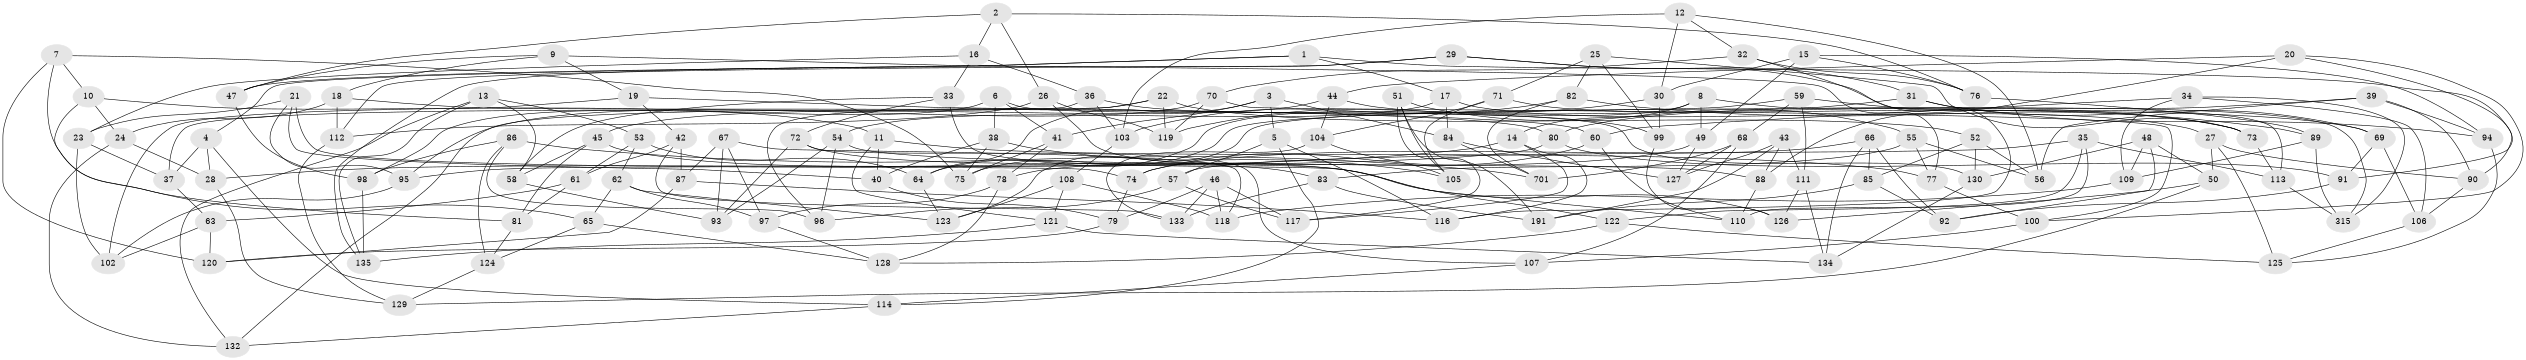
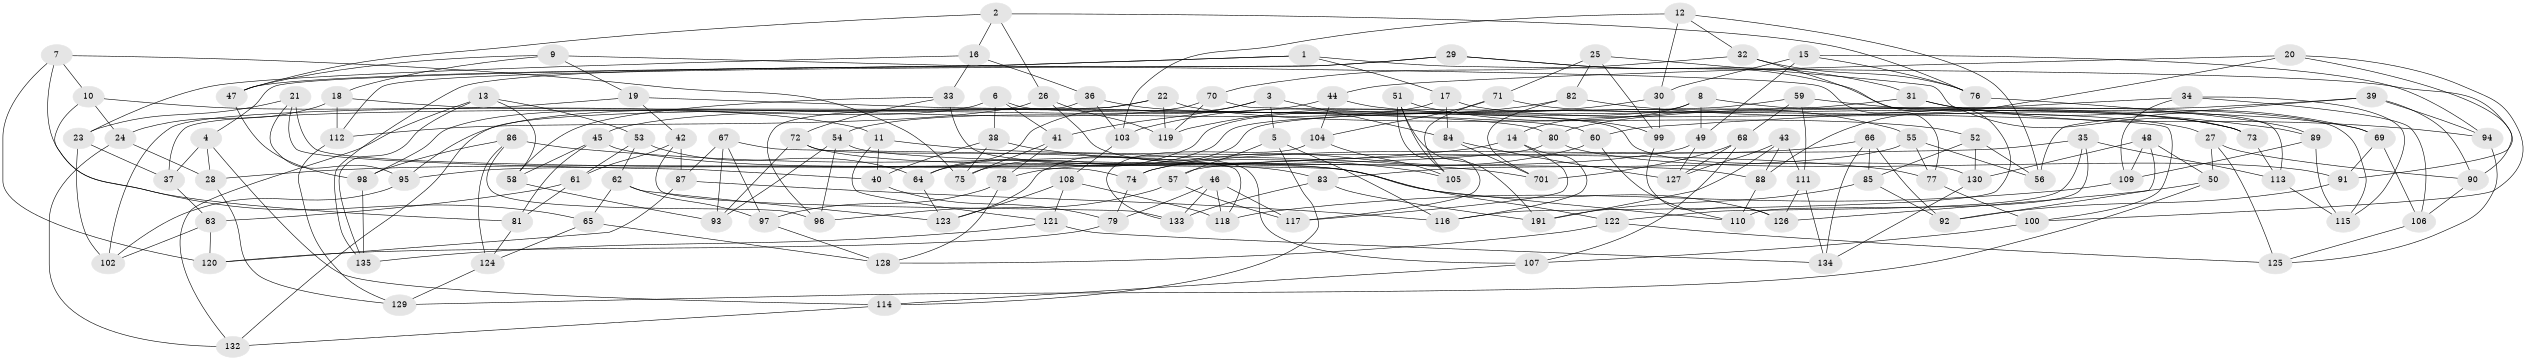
(2343, 222) -> (2343, 222)
